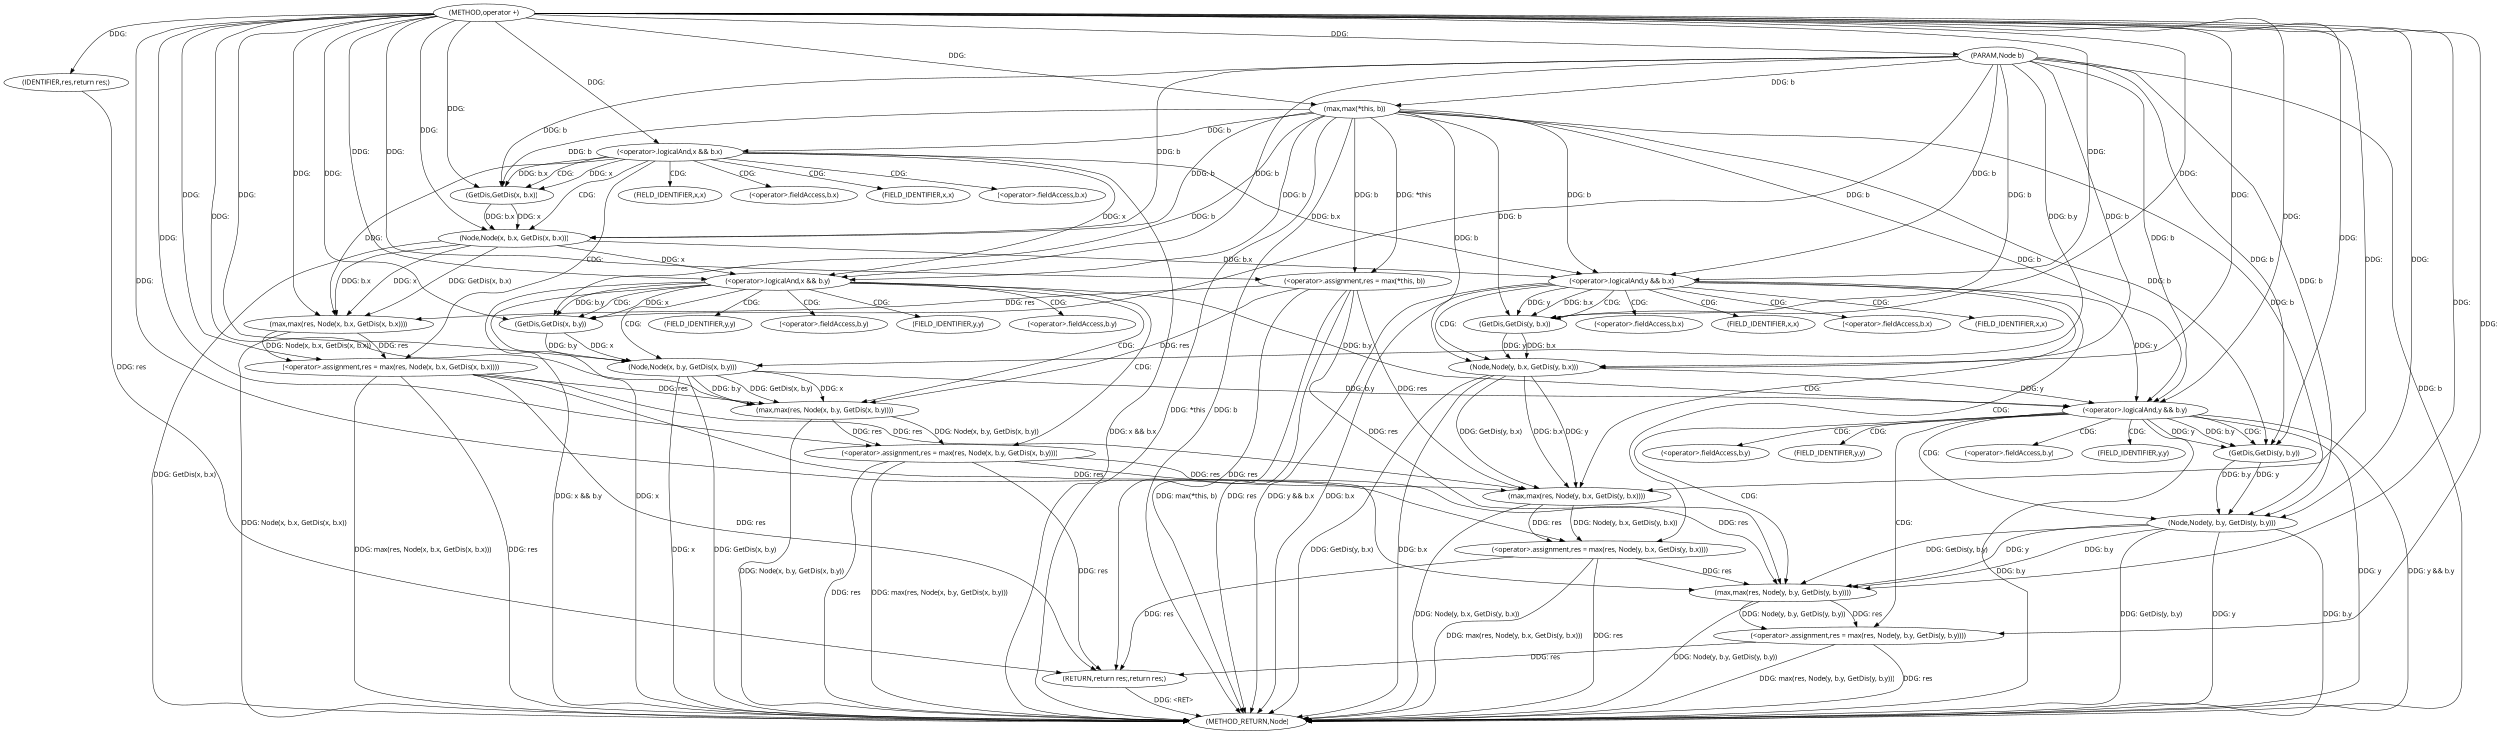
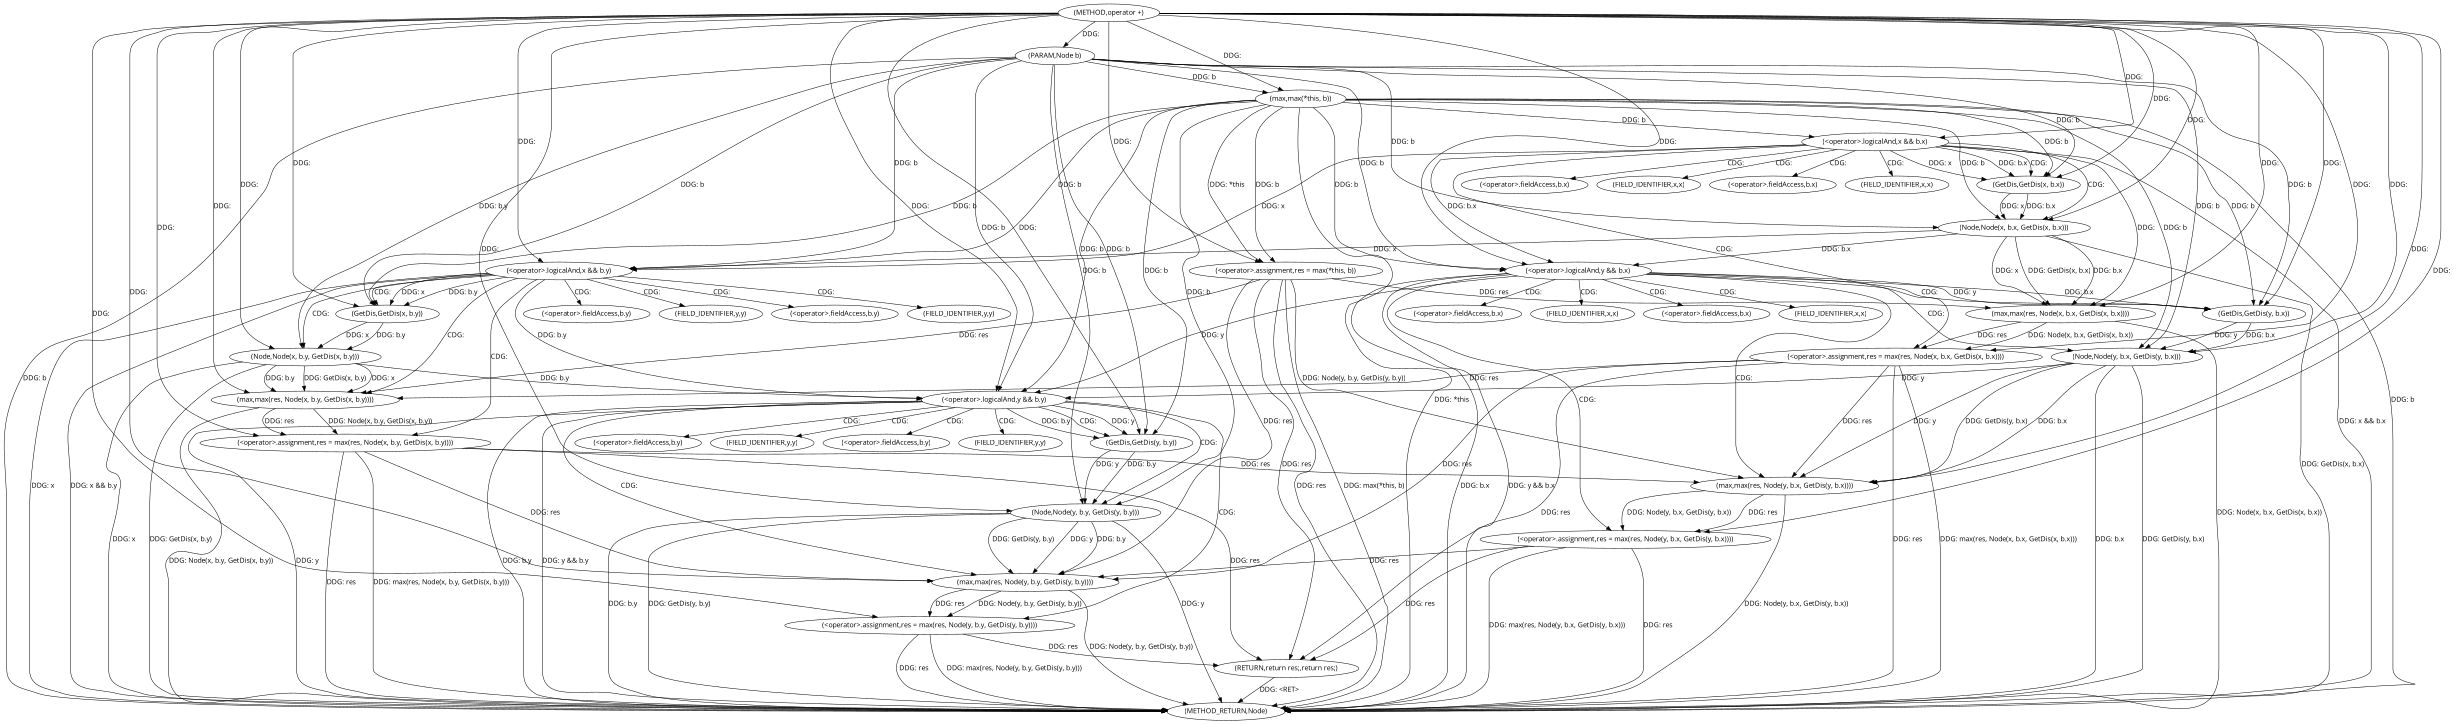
(66, 83) -> none
(1413, 389) -> (1354, 378)
